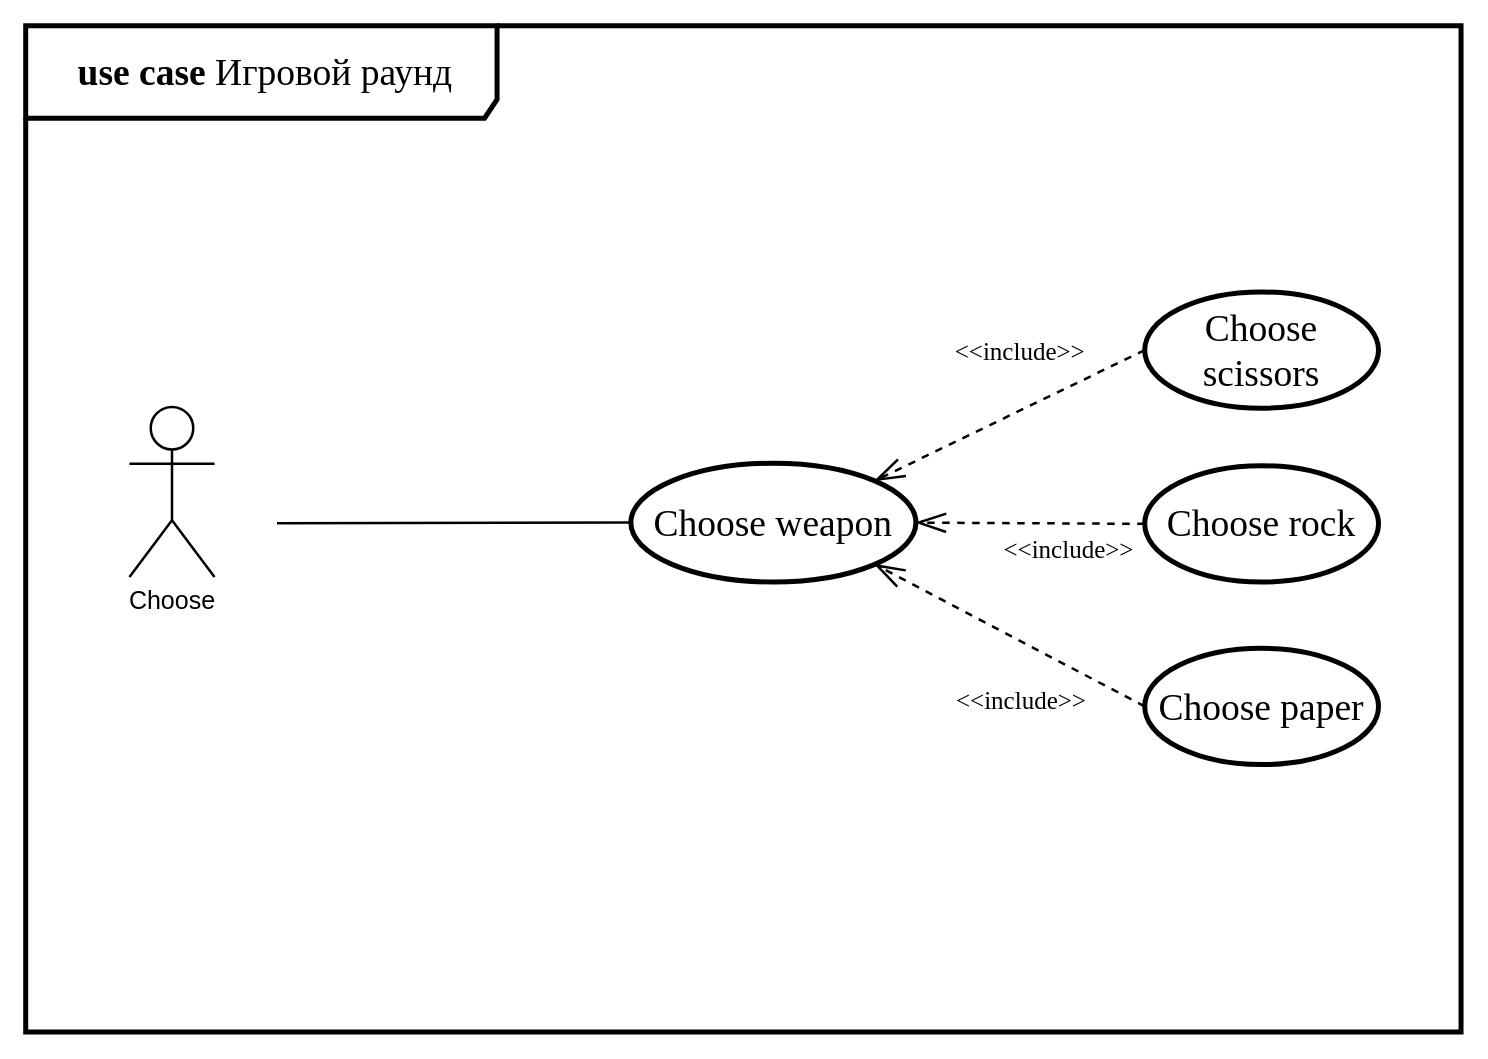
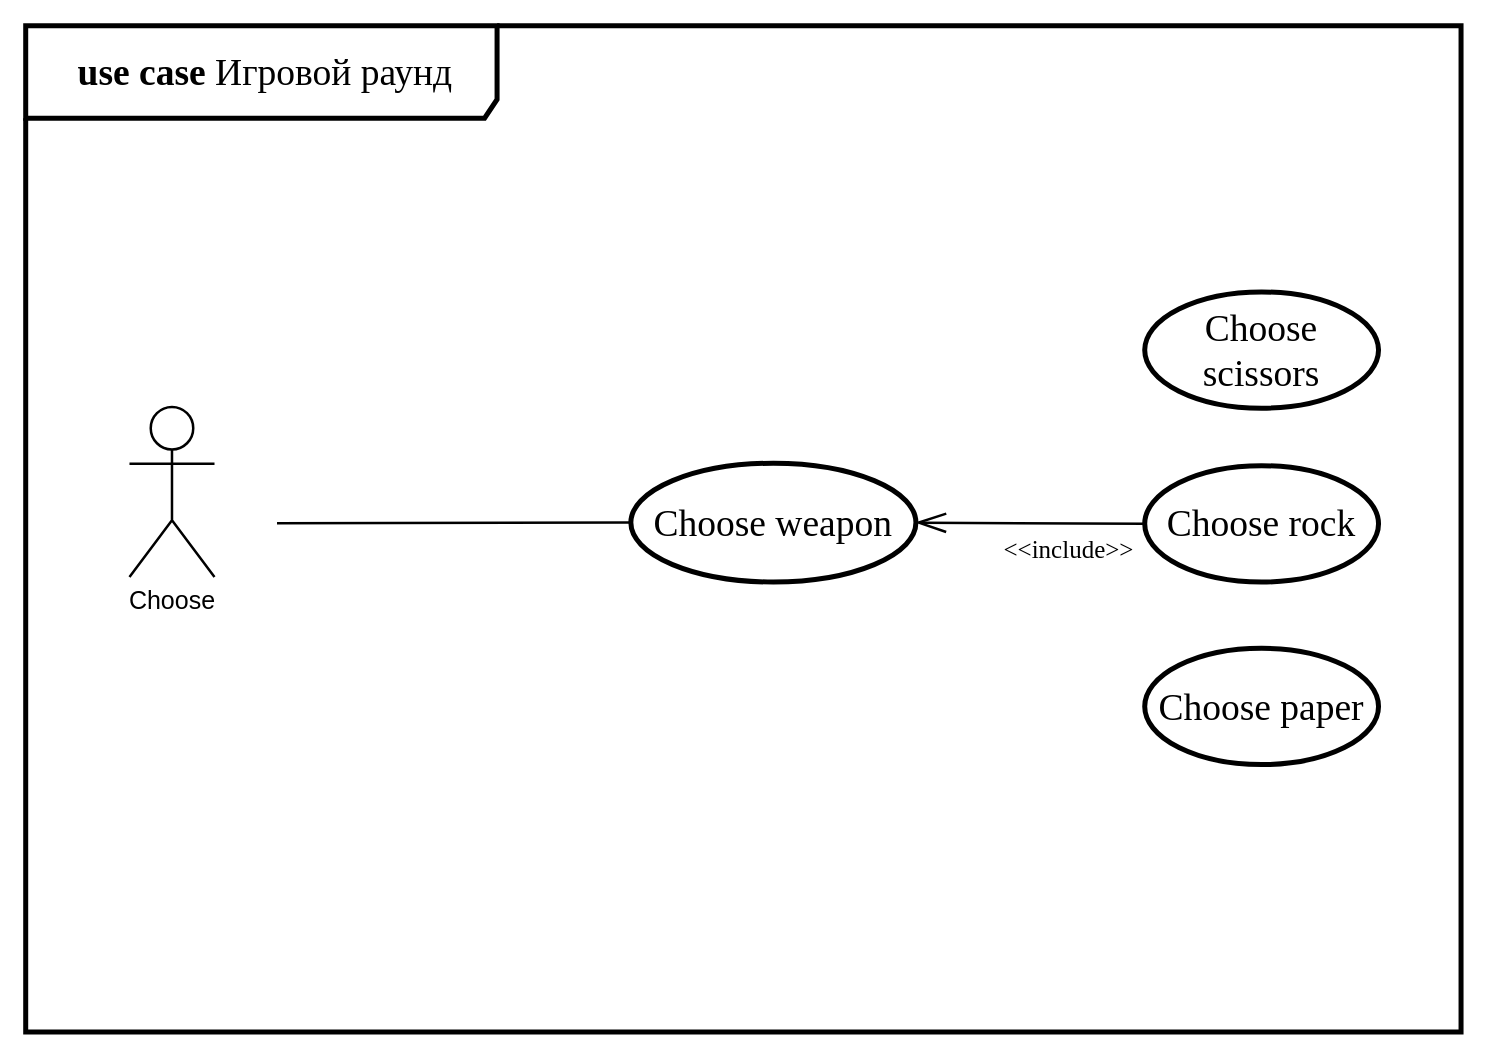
(1011, 415) -> none
(1030, 523) -> (1030, 523)
(1011, 636) -> none
